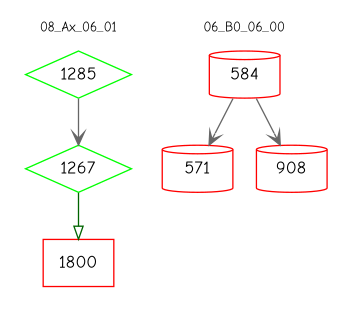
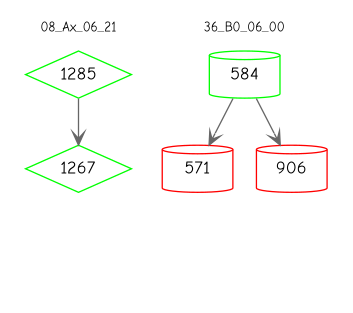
(78, 28) -> (78, 28)
(245, 28) -> (245, 28)
(245, 75) -> (245, 75)
(292, 169) -> (292, 169)
(78, 263) -> none
